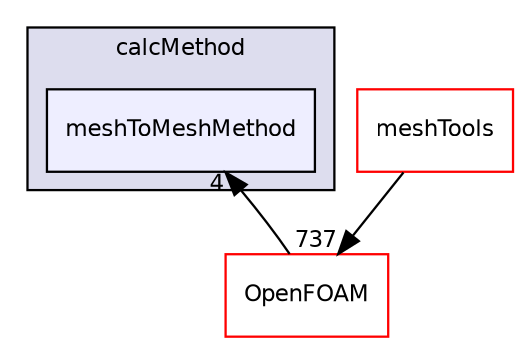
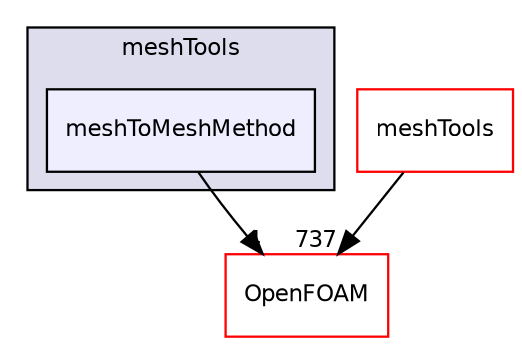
(181, 49) -> (181, 49)
(266, 222) -> (222, 205)
